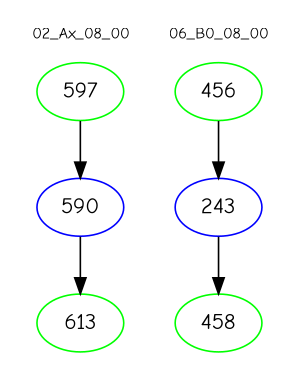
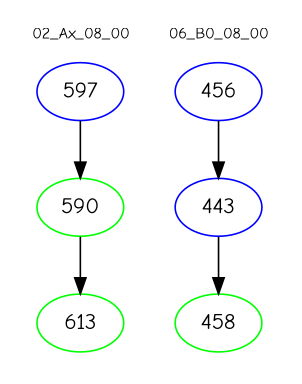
(80, 92) -> (80, 92)
(219, 92) -> (219, 92)
(80, 207) -> (80, 207)
(219, 207) -> (219, 207)
